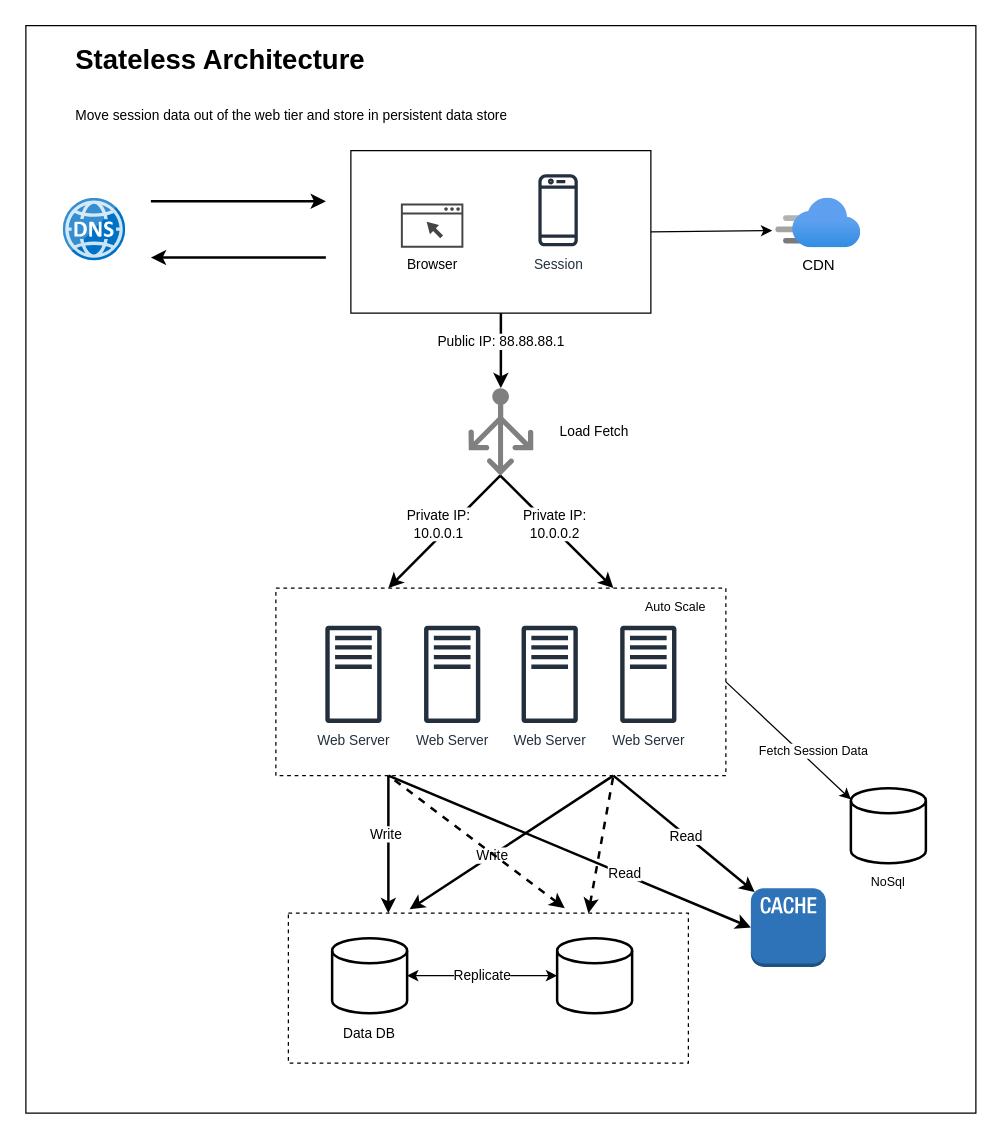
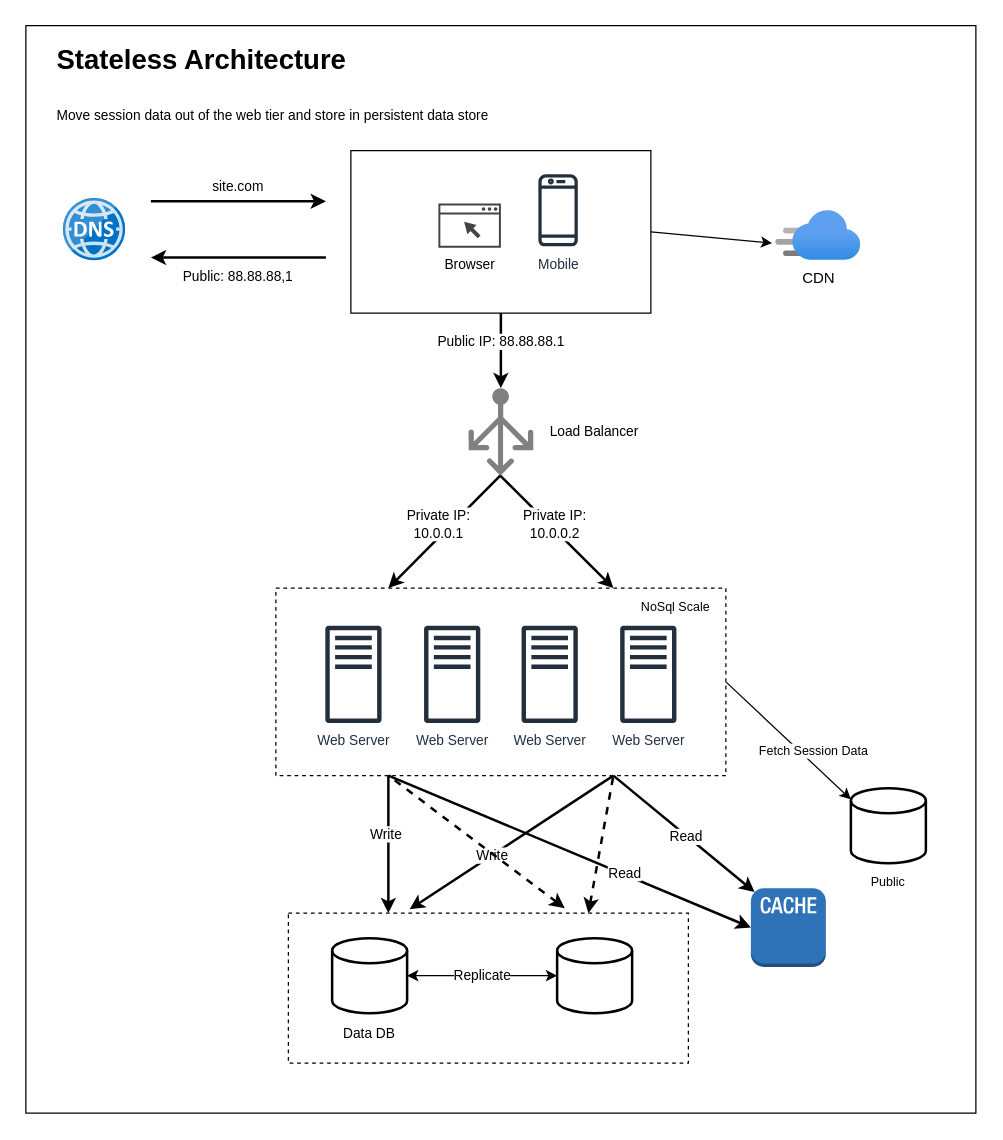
(319, 88) -> (301, 88)
none -> (238, 187)
(818, 223) -> (818, 236)
(432, 226) -> (469, 226)
(559, 265) -> (559, 265)
none -> (238, 276)
(594, 432) -> (594, 432)
(676, 607) -> (676, 607)
(888, 882) -> (888, 882)
